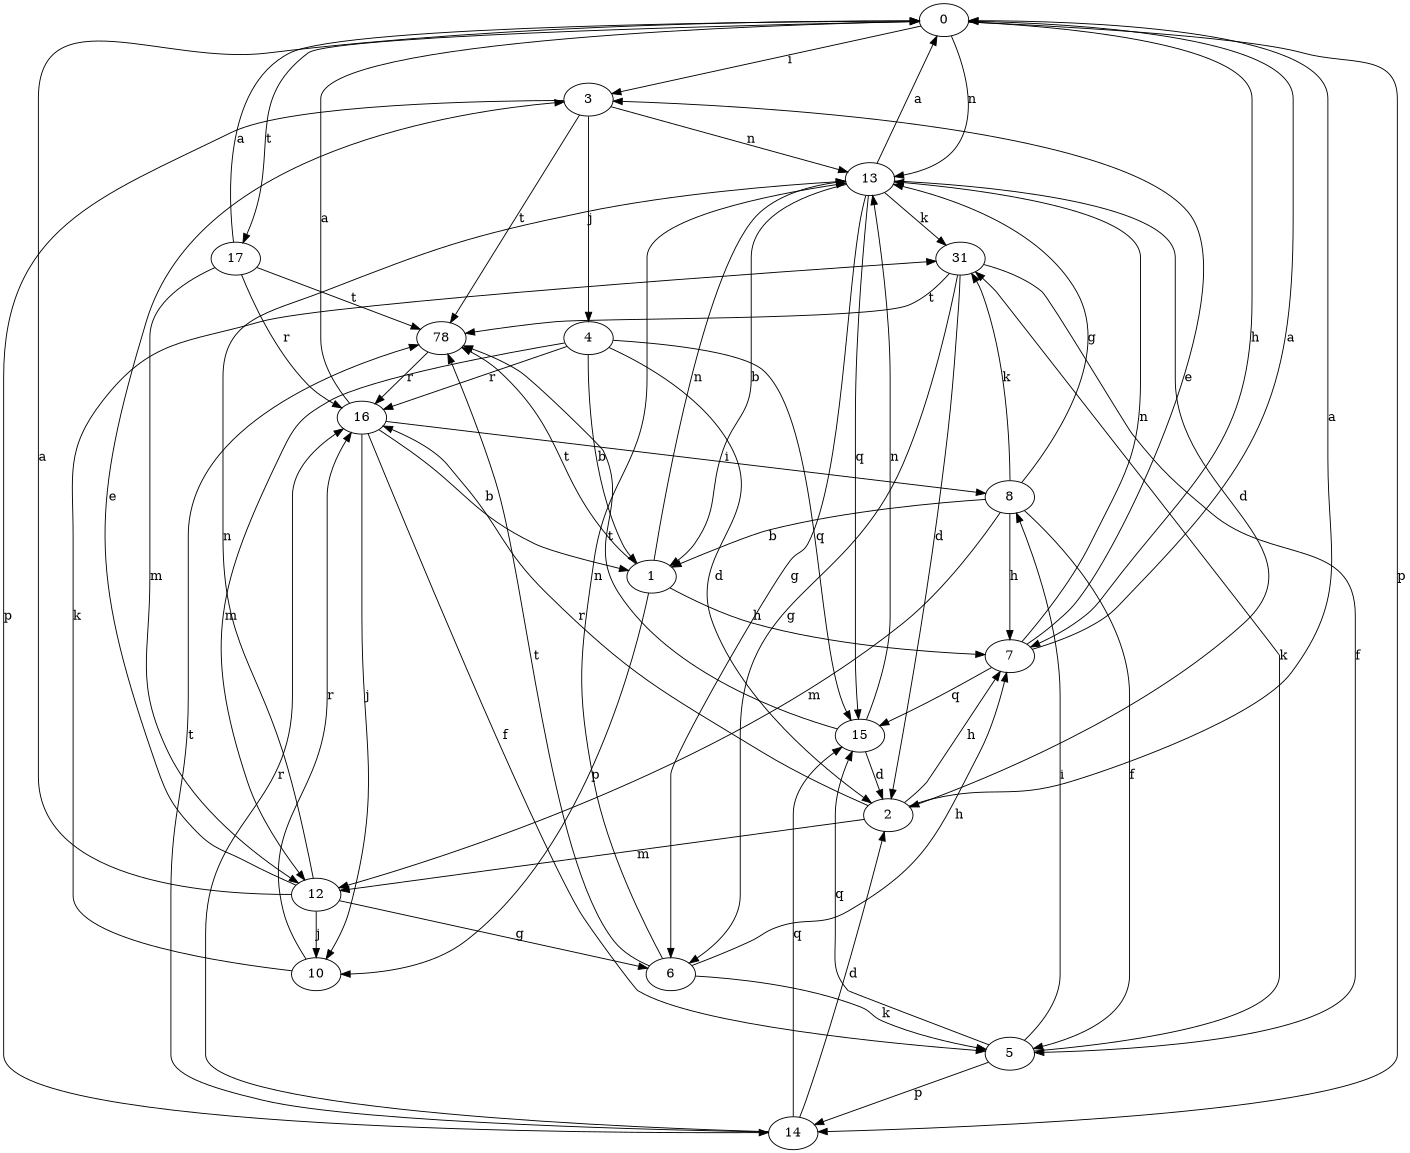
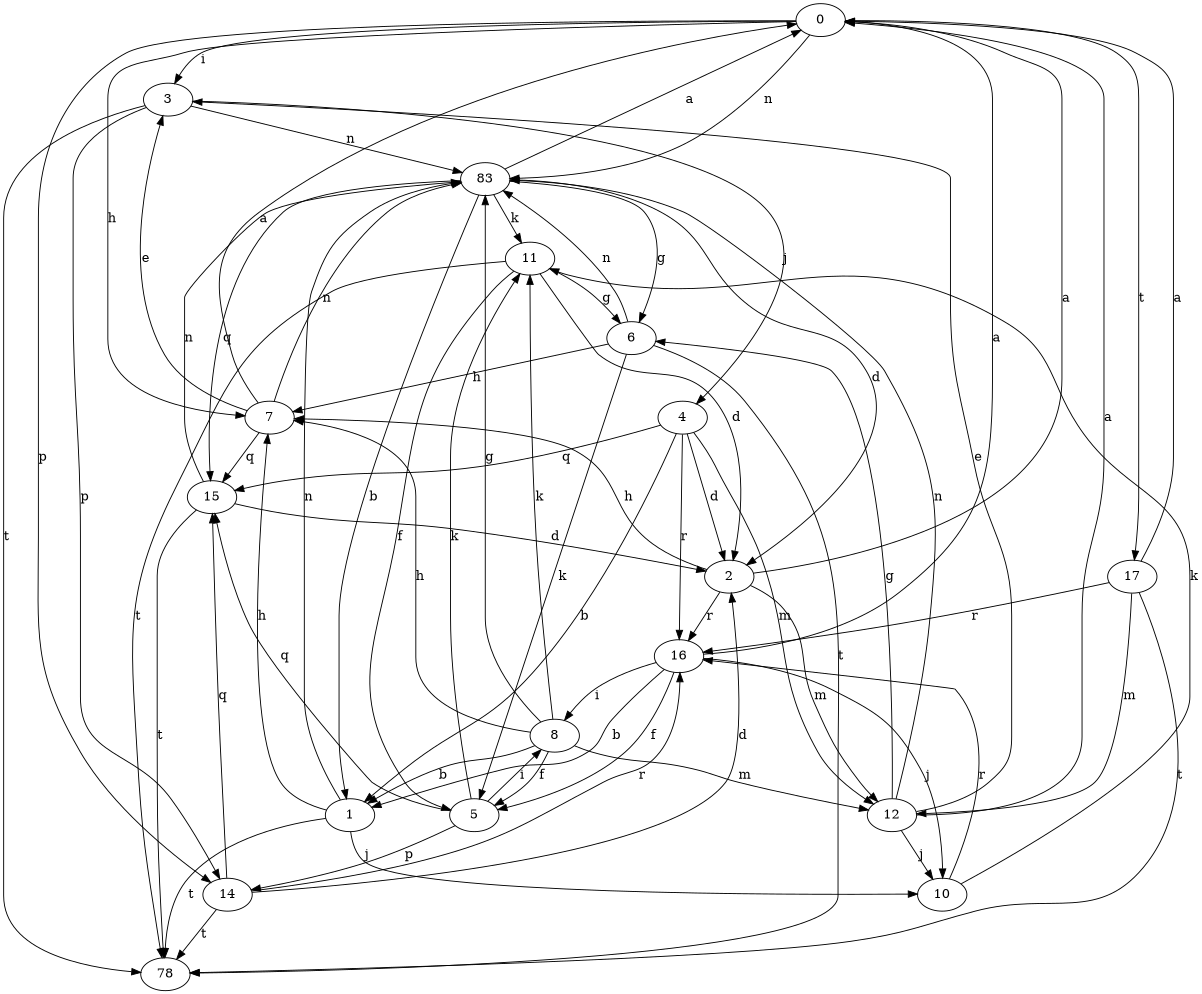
(870, 179) -> (485, 179)
(960, 259) -> (530, 259)
(412, 368) -> none
(596, 775) -> (367, 855)
